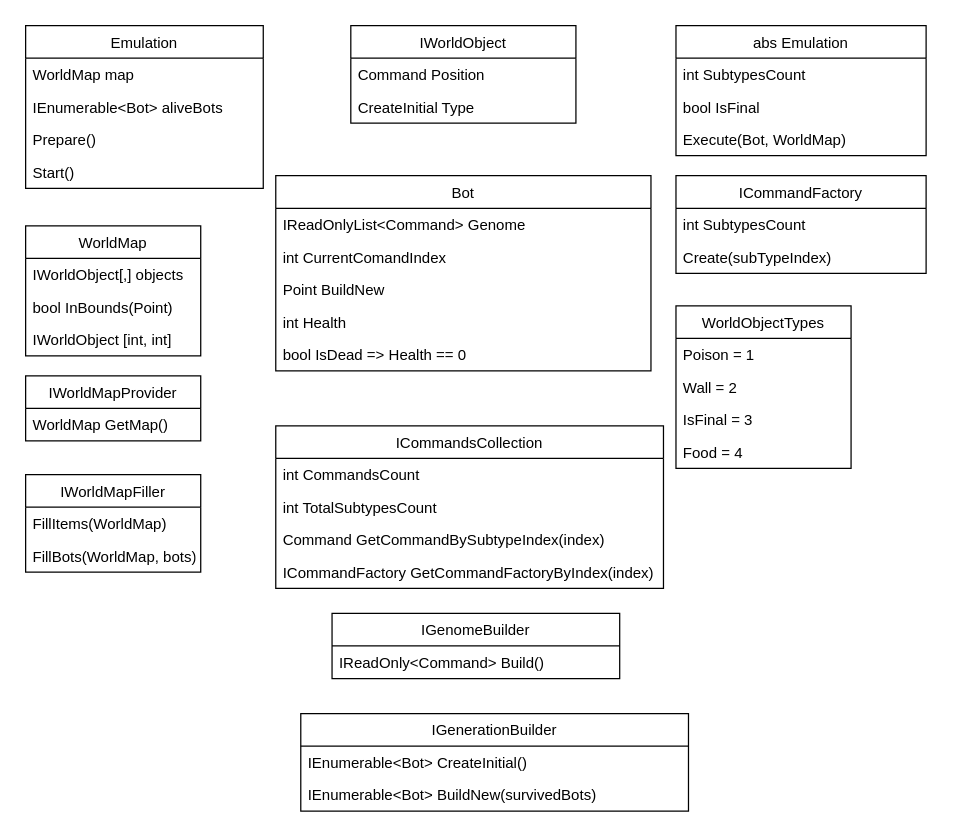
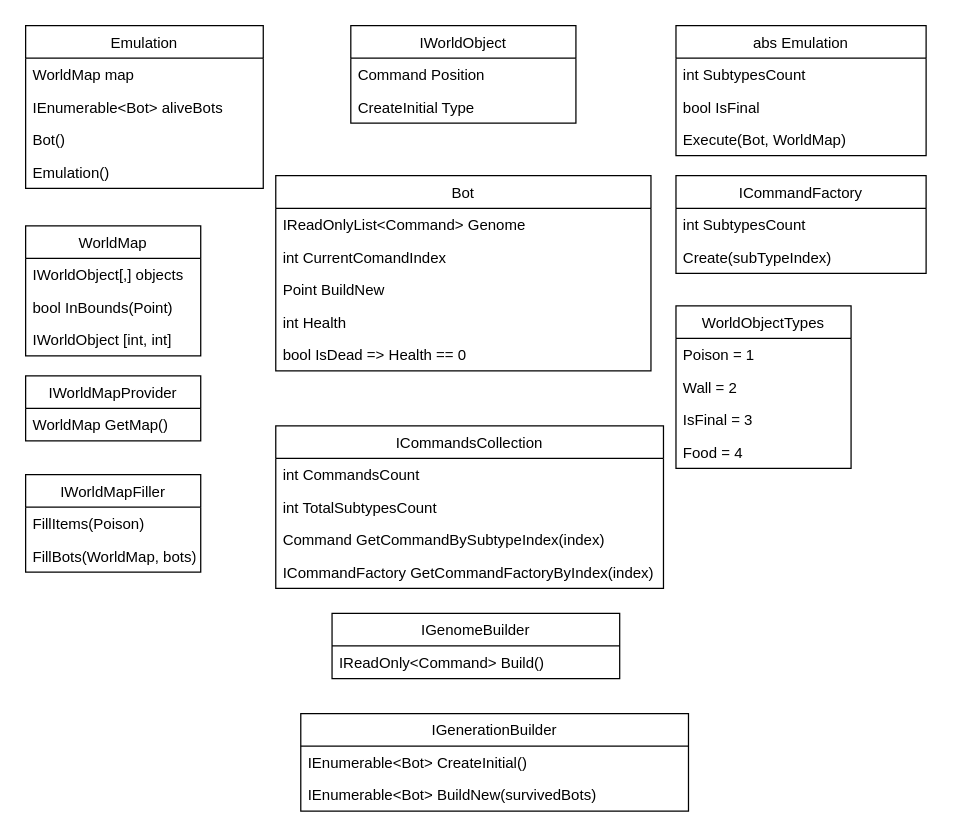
(70, 140) -> (54, 140)
(62, 173) -> (75, 173)
(105, 524) -> (96, 524)
